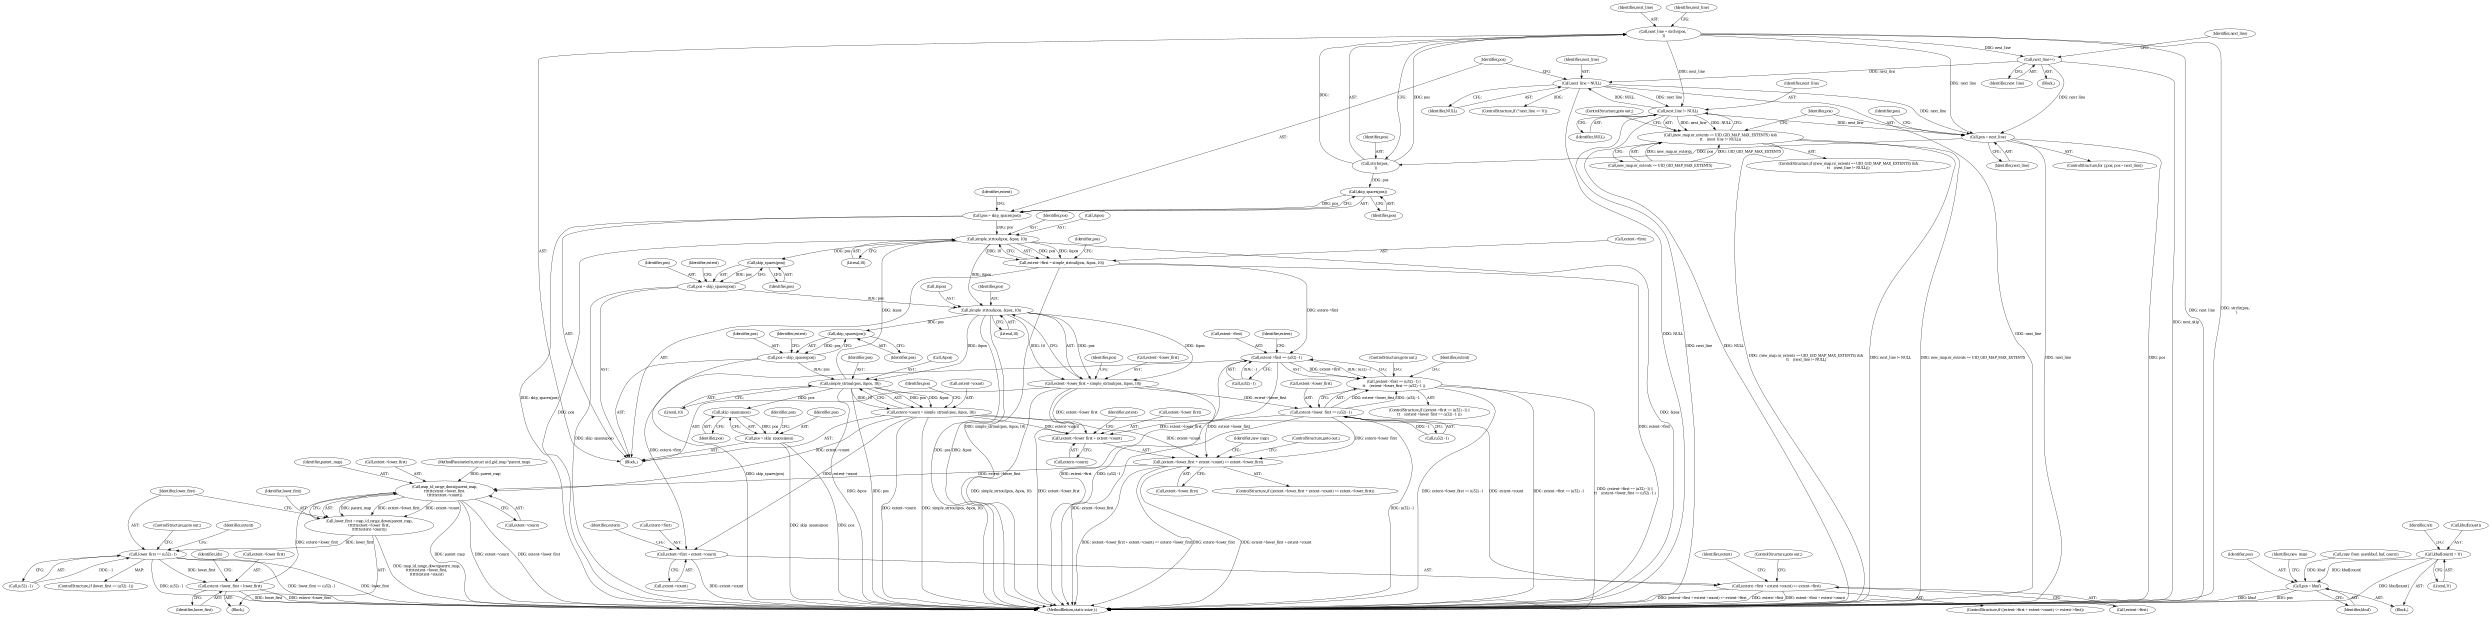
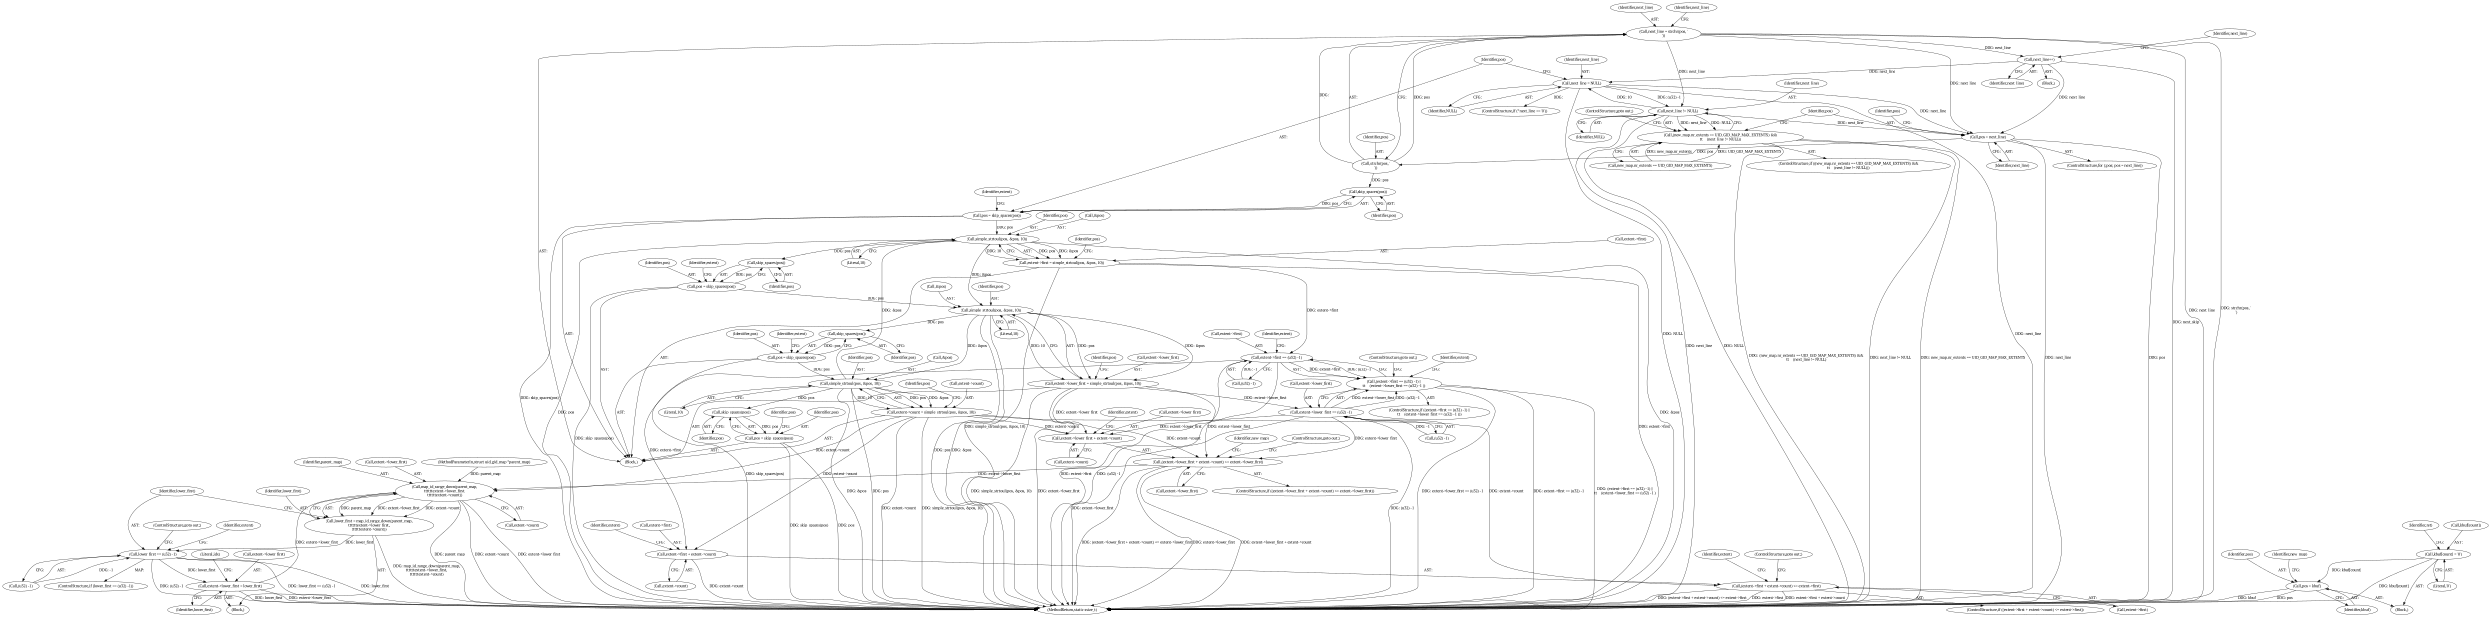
(1624, 97) -> (1624, 97)
(1669, 97) -> (1669, 97)
(210, 554) -> (210, 554)
(2366, 554) -> none
